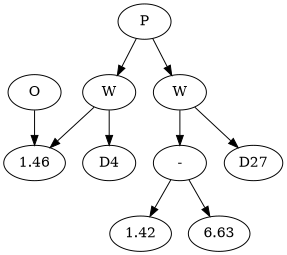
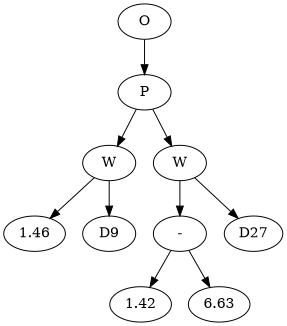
(35, 123) -> (145, 52)
(109, 163) -> (109, 234)
